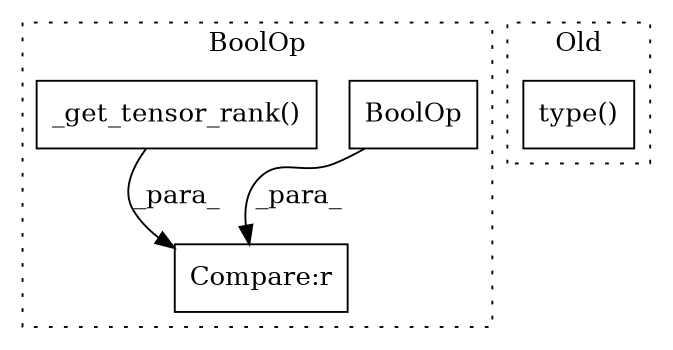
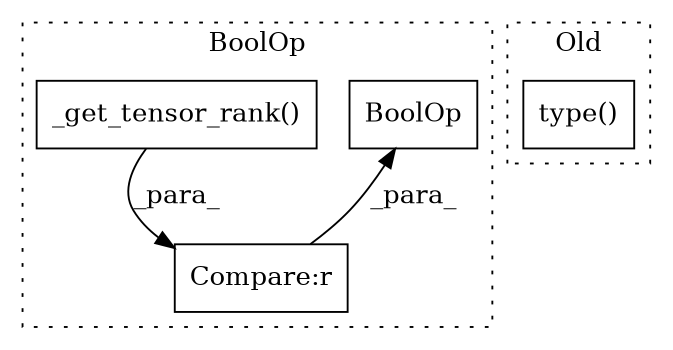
(287, 167) -> (352, 208)
